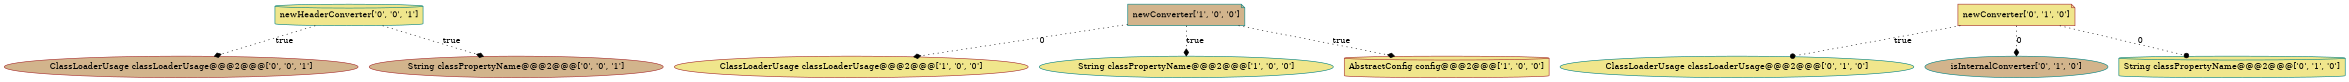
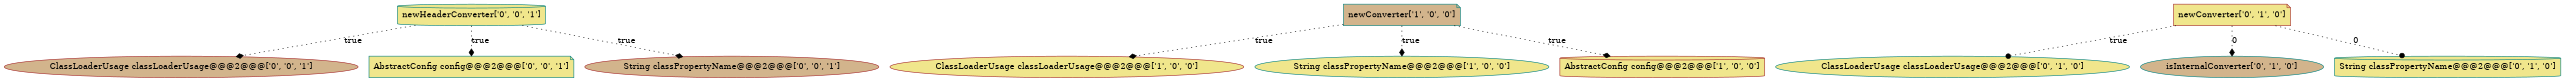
(1042, 41) -> (1264, 41)
none -> (471, 67)
